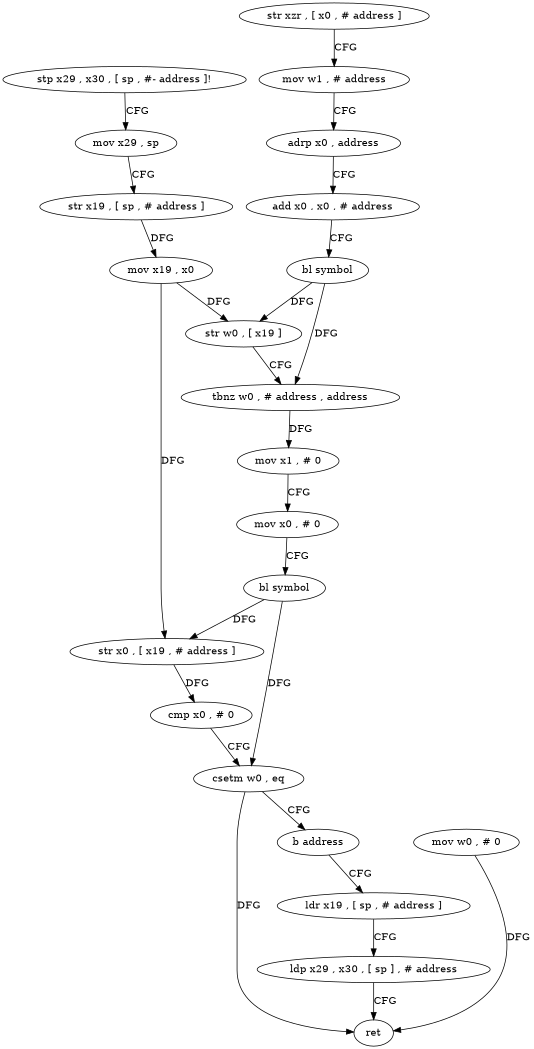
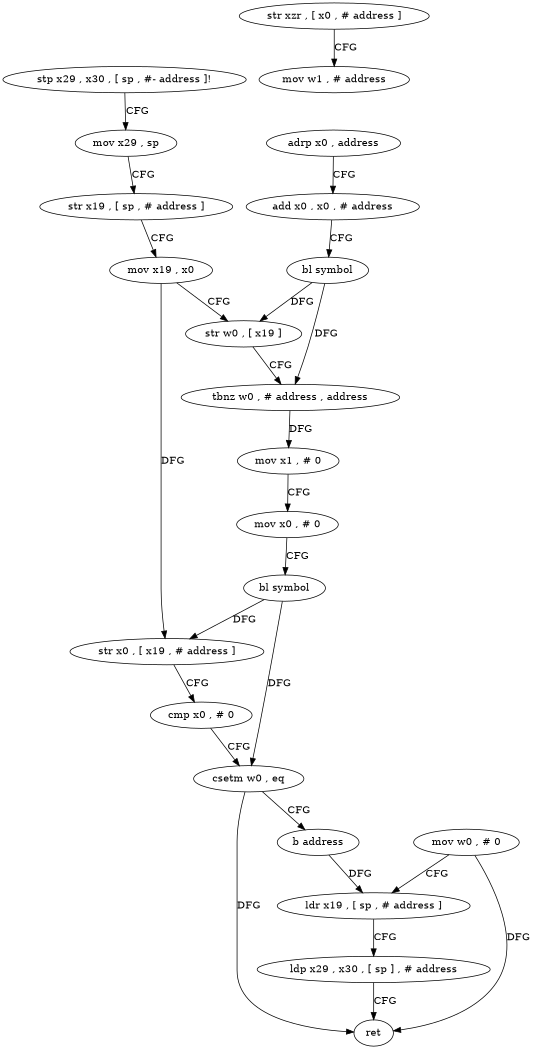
(334, 108) -> none
(163, 239) -> (163, 239)
(219, 302) -> (219, 302)
(198, 683) -> (198, 683)
none -> (424, 872)
(361, 874) -> (361, 874)
